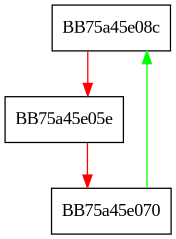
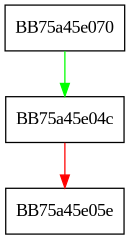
(111, 28) -> (65, 120)
(87, 159) -> none
